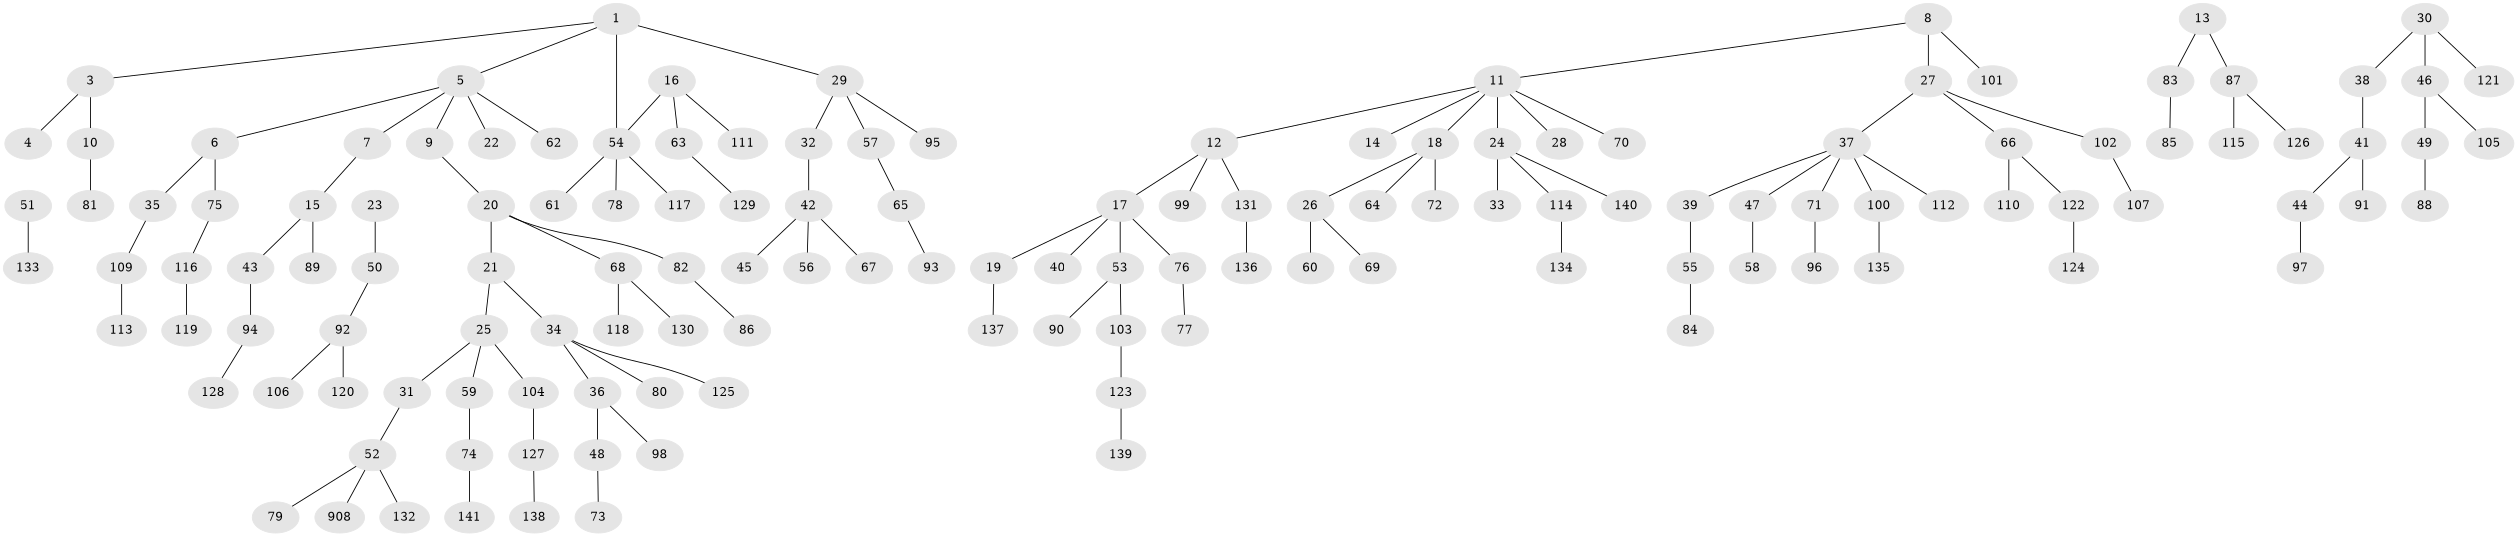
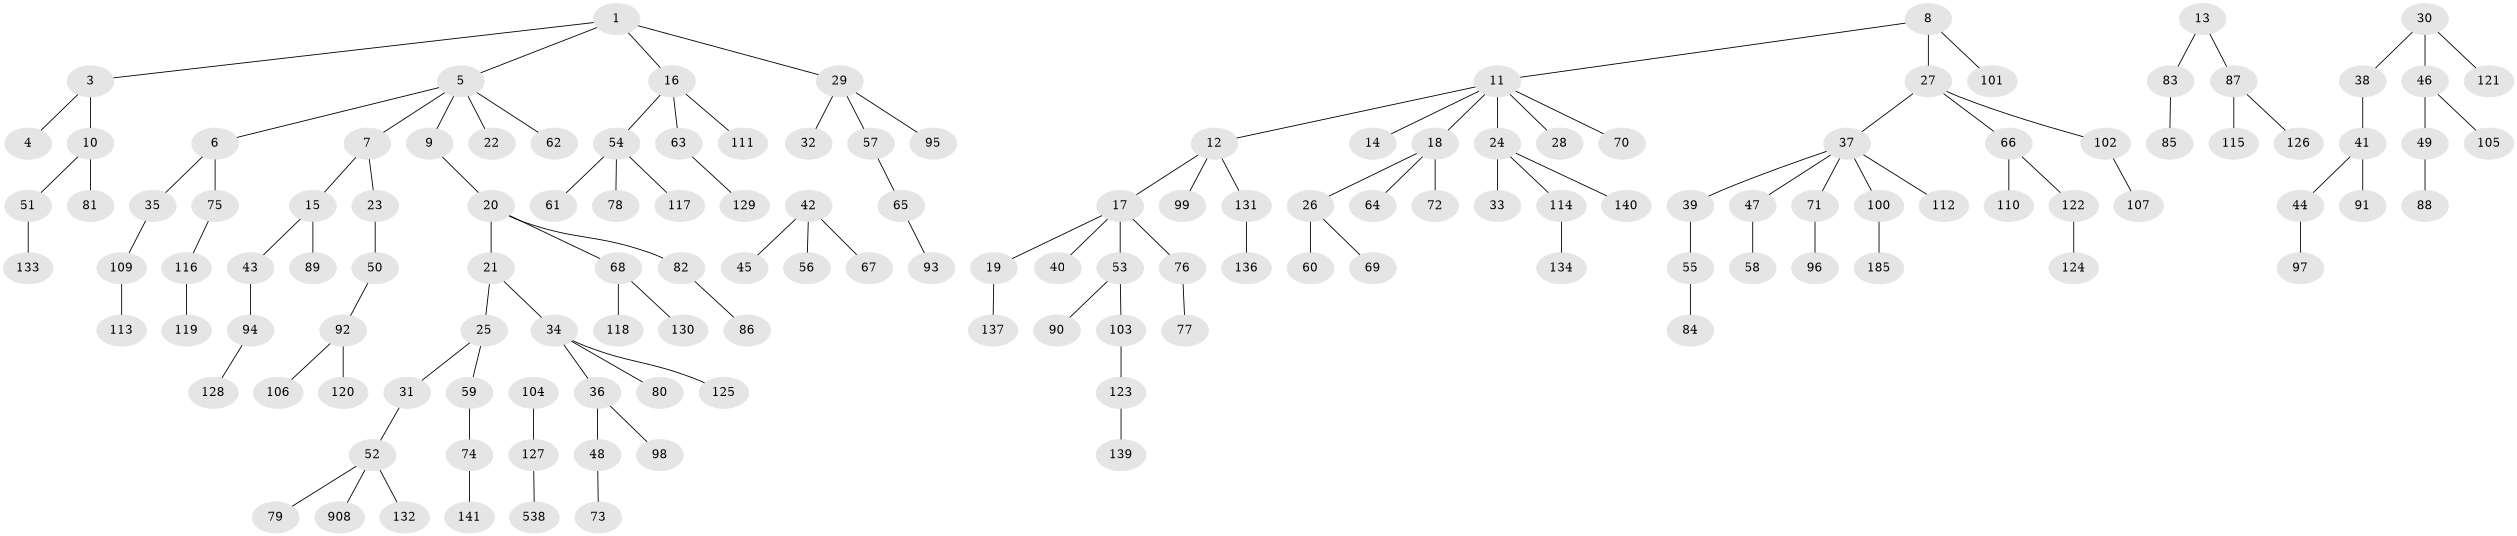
(617, 81) -> (644, 50)
none -> (59, 175)
none -> (371, 175)
(809, 175) -> none
(1879, 268) -> (1879, 268)
(509, 361) -> none
(534, 517) -> (534, 517)
